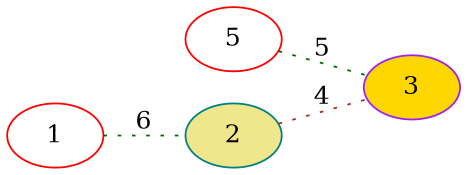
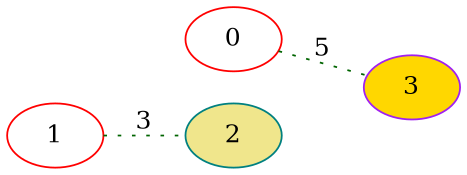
(234, 39) -> (234, 39)
(323, 111) -> none
(144, 122) -> (144, 122)
